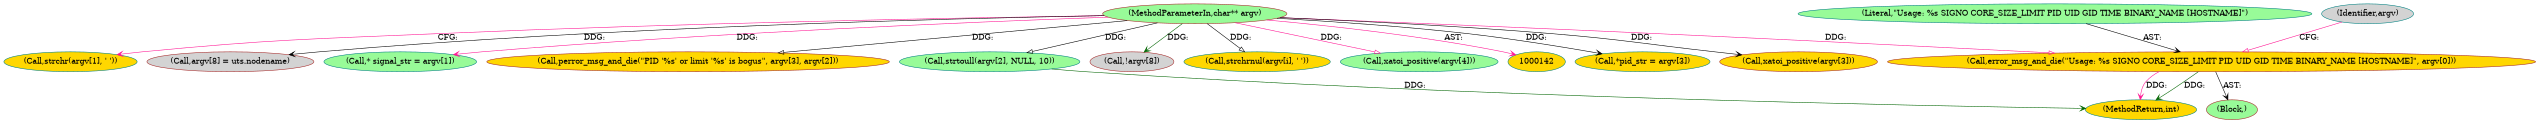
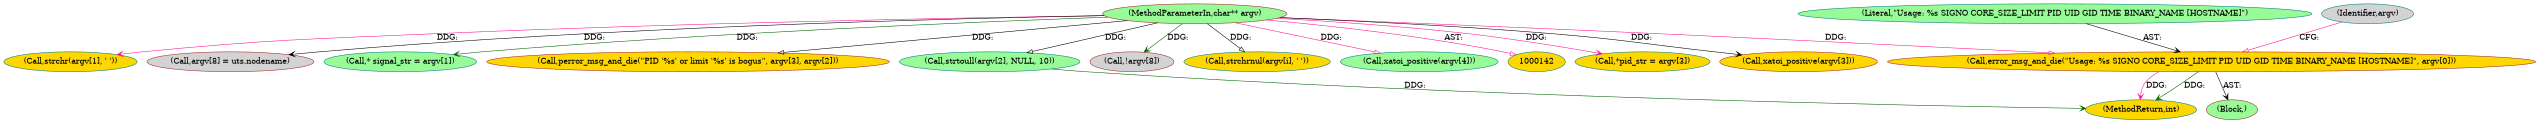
(1437, 30) -> (1437, 30)
(783, 32) -> (783, 32)
(1389, 33) -> (1389, 33)
(449, 38) -> (448, 38)
